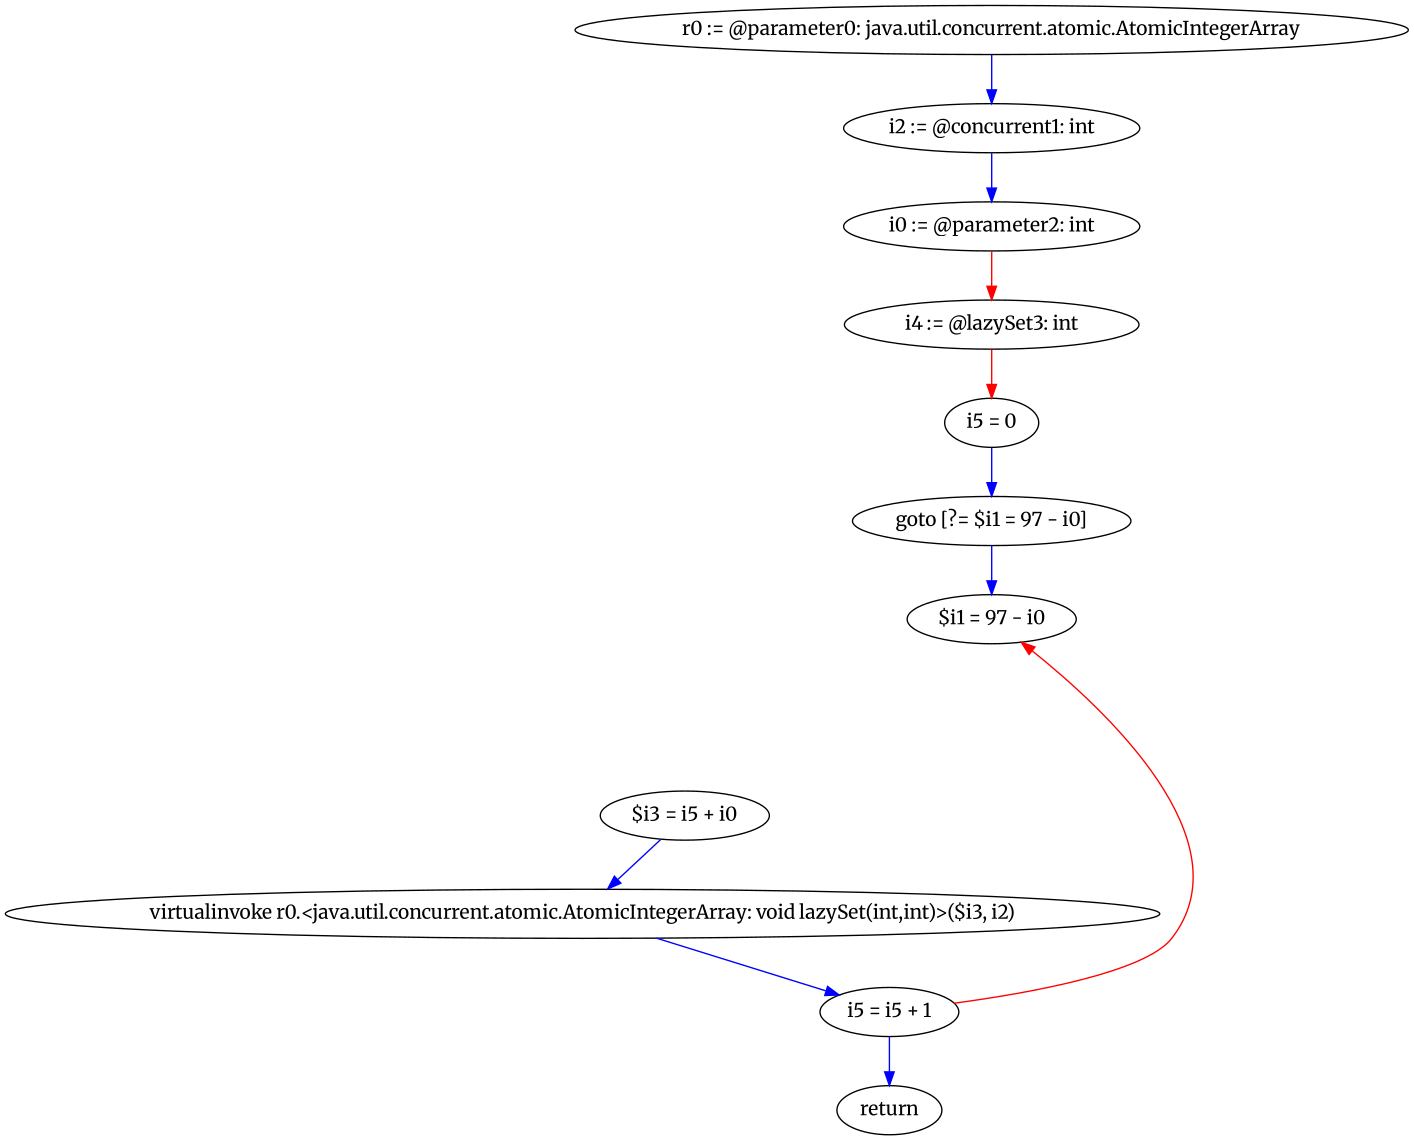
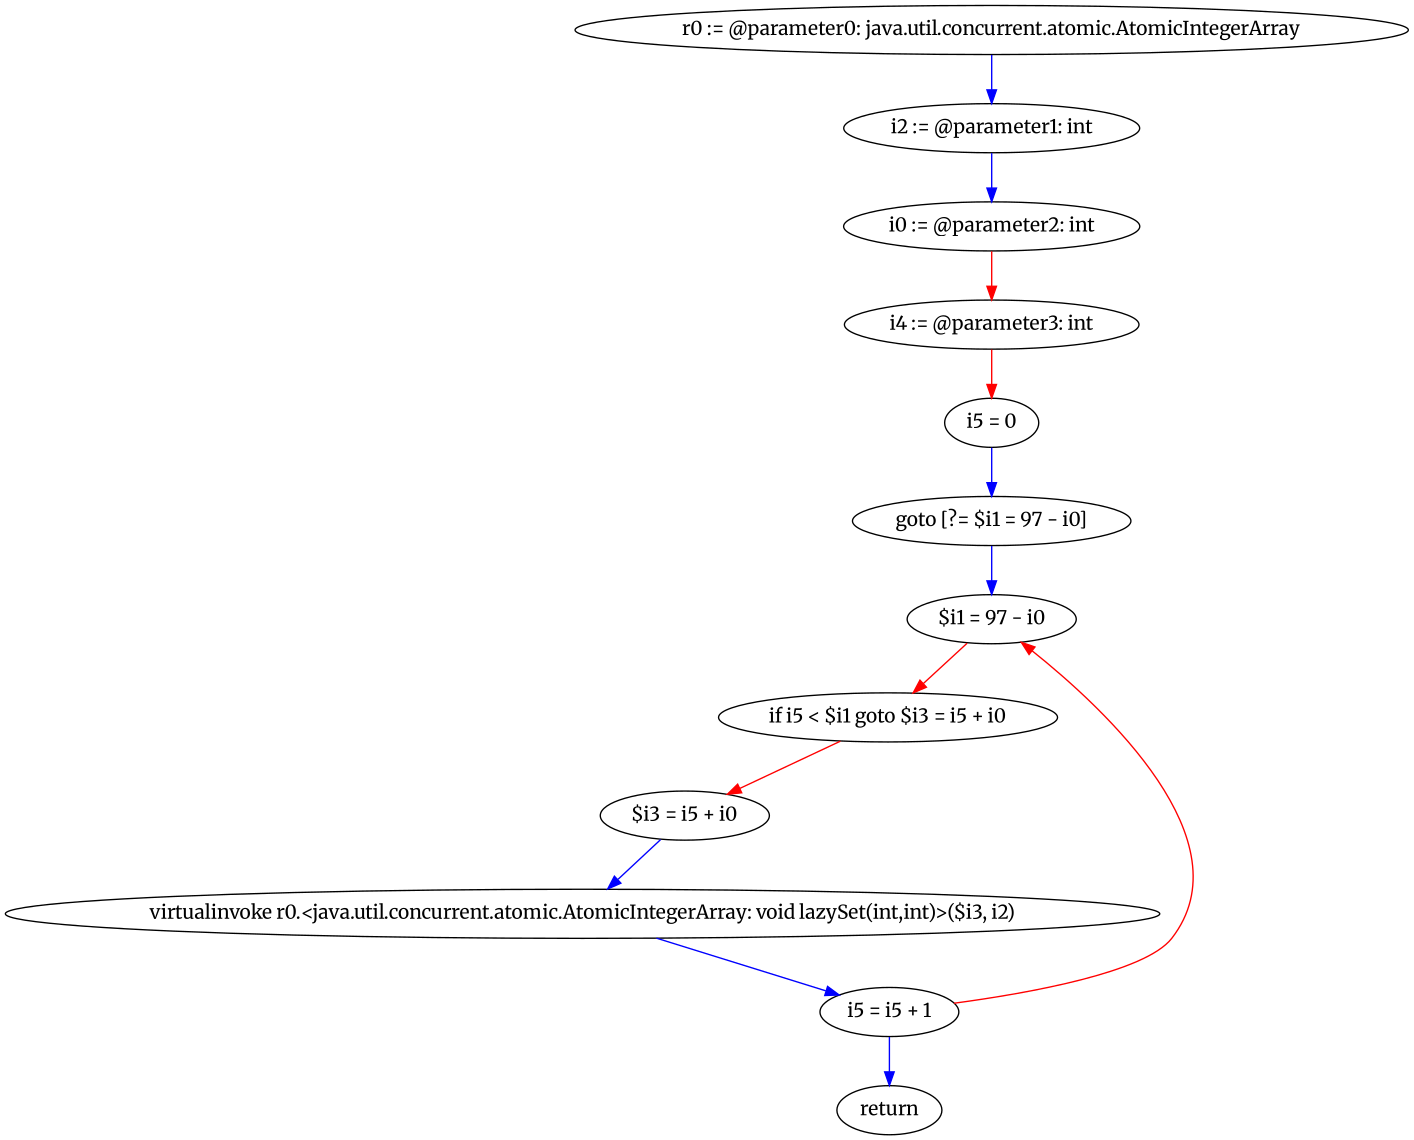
(992, 128) -> (992, 128)
(992, 325) -> (992, 325)
none -> (888, 717)
